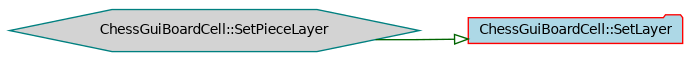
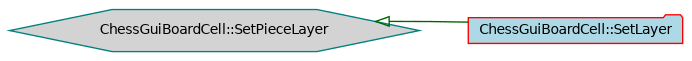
(415, 40) -> (429, 22)
